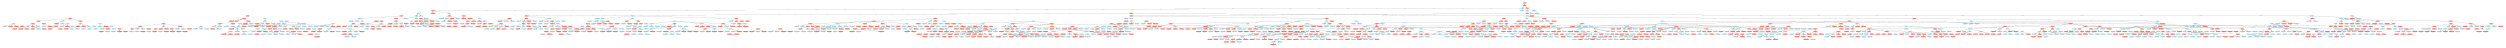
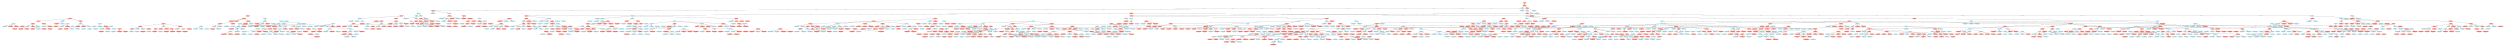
(433, 13) -> (433, 13)
(519, 21) -> none
(362, 26) -> none
